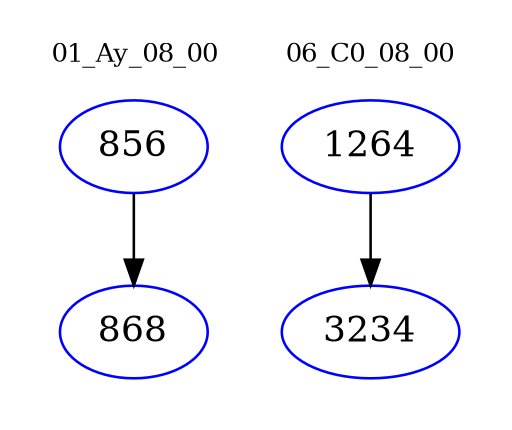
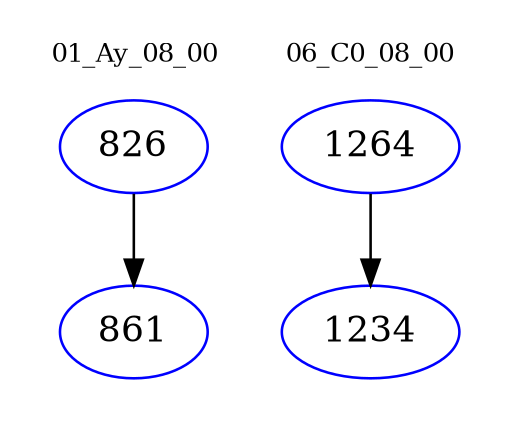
(134, 147) -> (134, 147)
(134, 332) -> (134, 332)
(371, 332) -> (371, 332)
